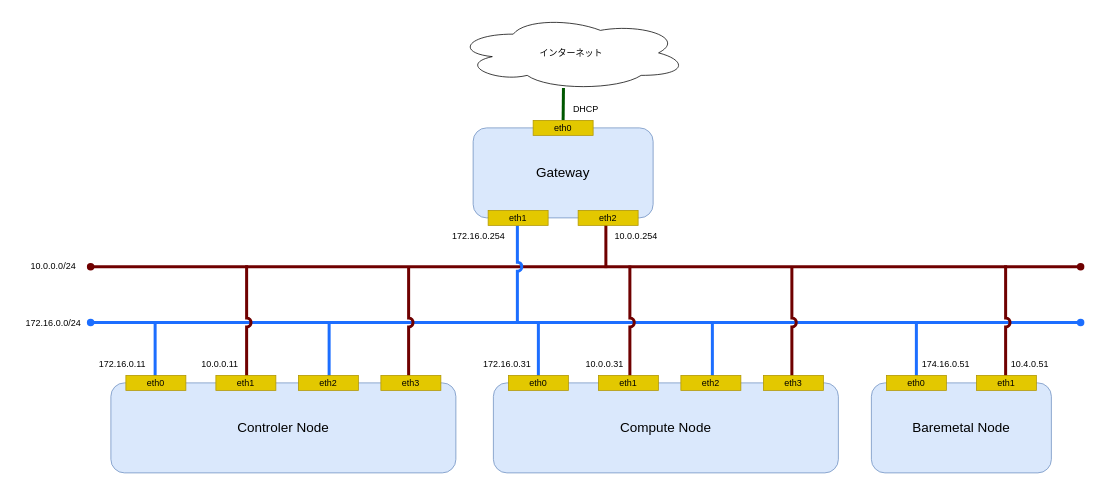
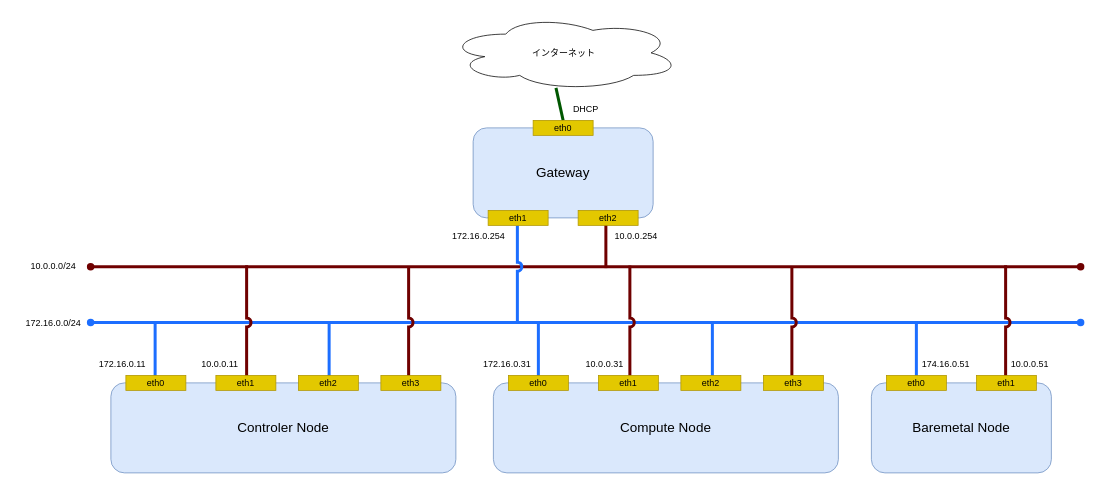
(571, 53) -> (564, 53)
(1030, 364) -> (1030, 364)
